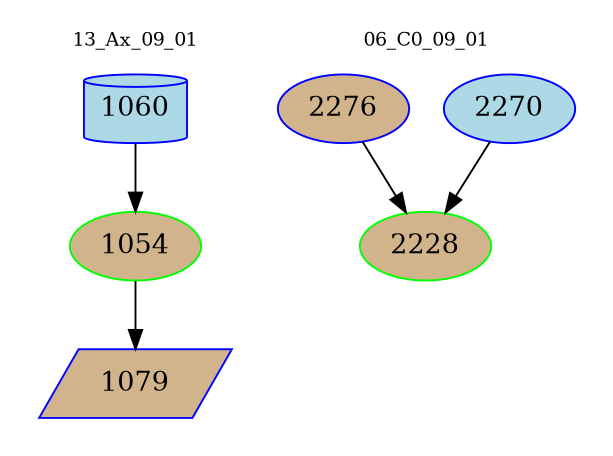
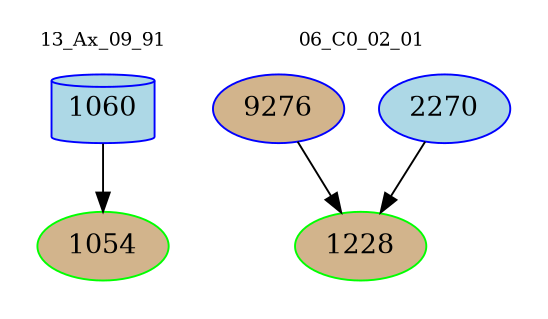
(135, 41) -> (103, 41)
(427, 41) -> (362, 41)
(344, 109) -> (279, 109)
(426, 246) -> (361, 246)
(135, 384) -> none
